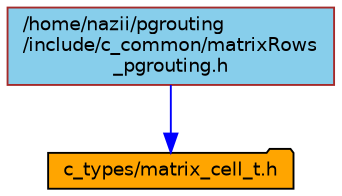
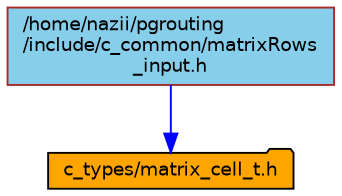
(171, 46) -> (171, 46)
